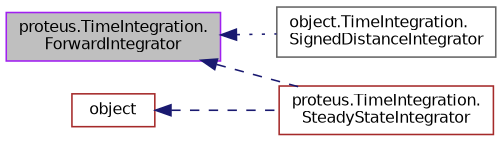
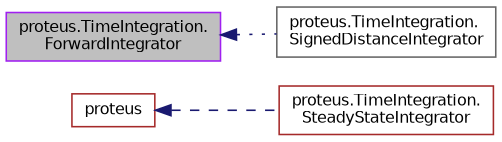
(386, 32) -> (386, 32)
(258, 76) -> none
(113, 110) -> (113, 110)
